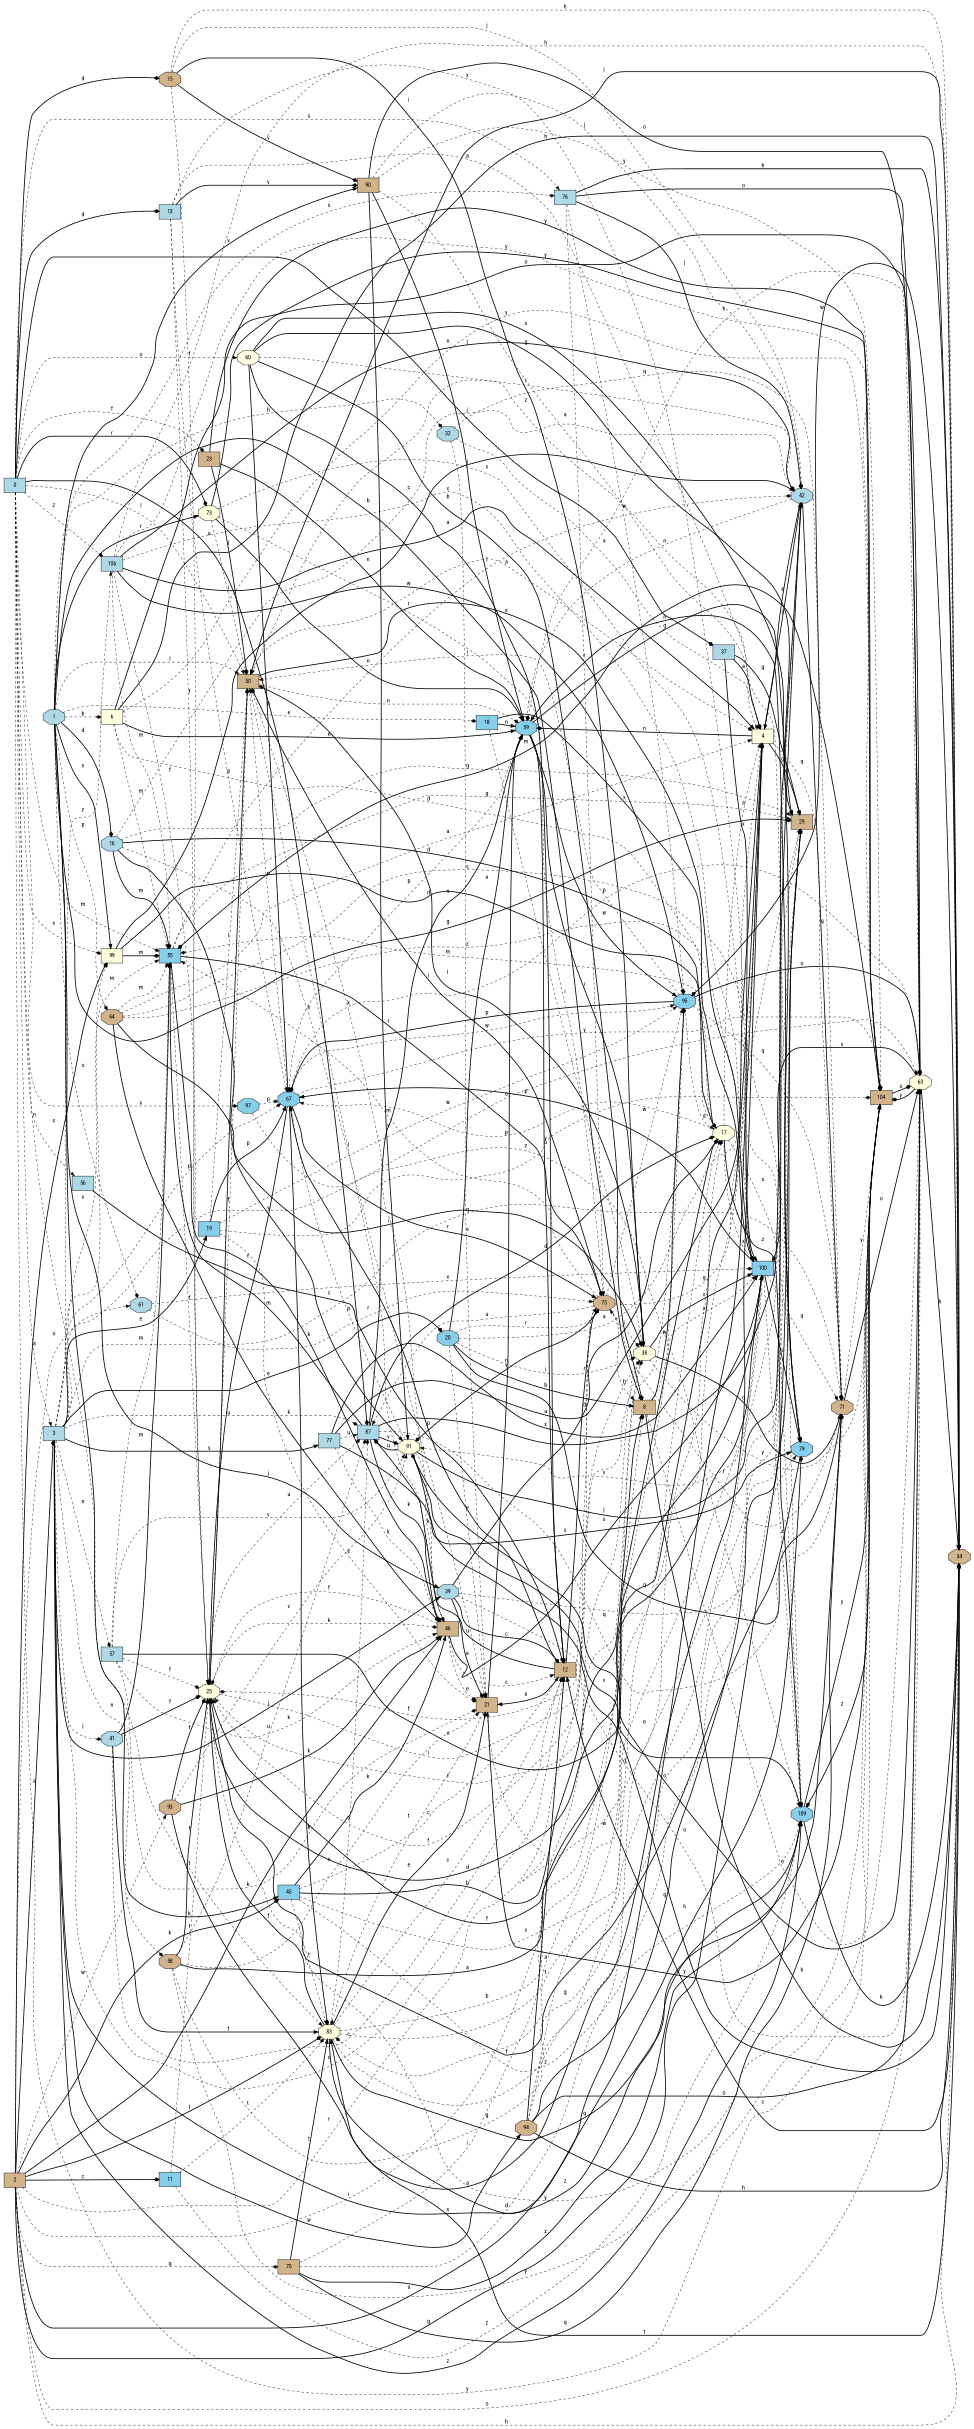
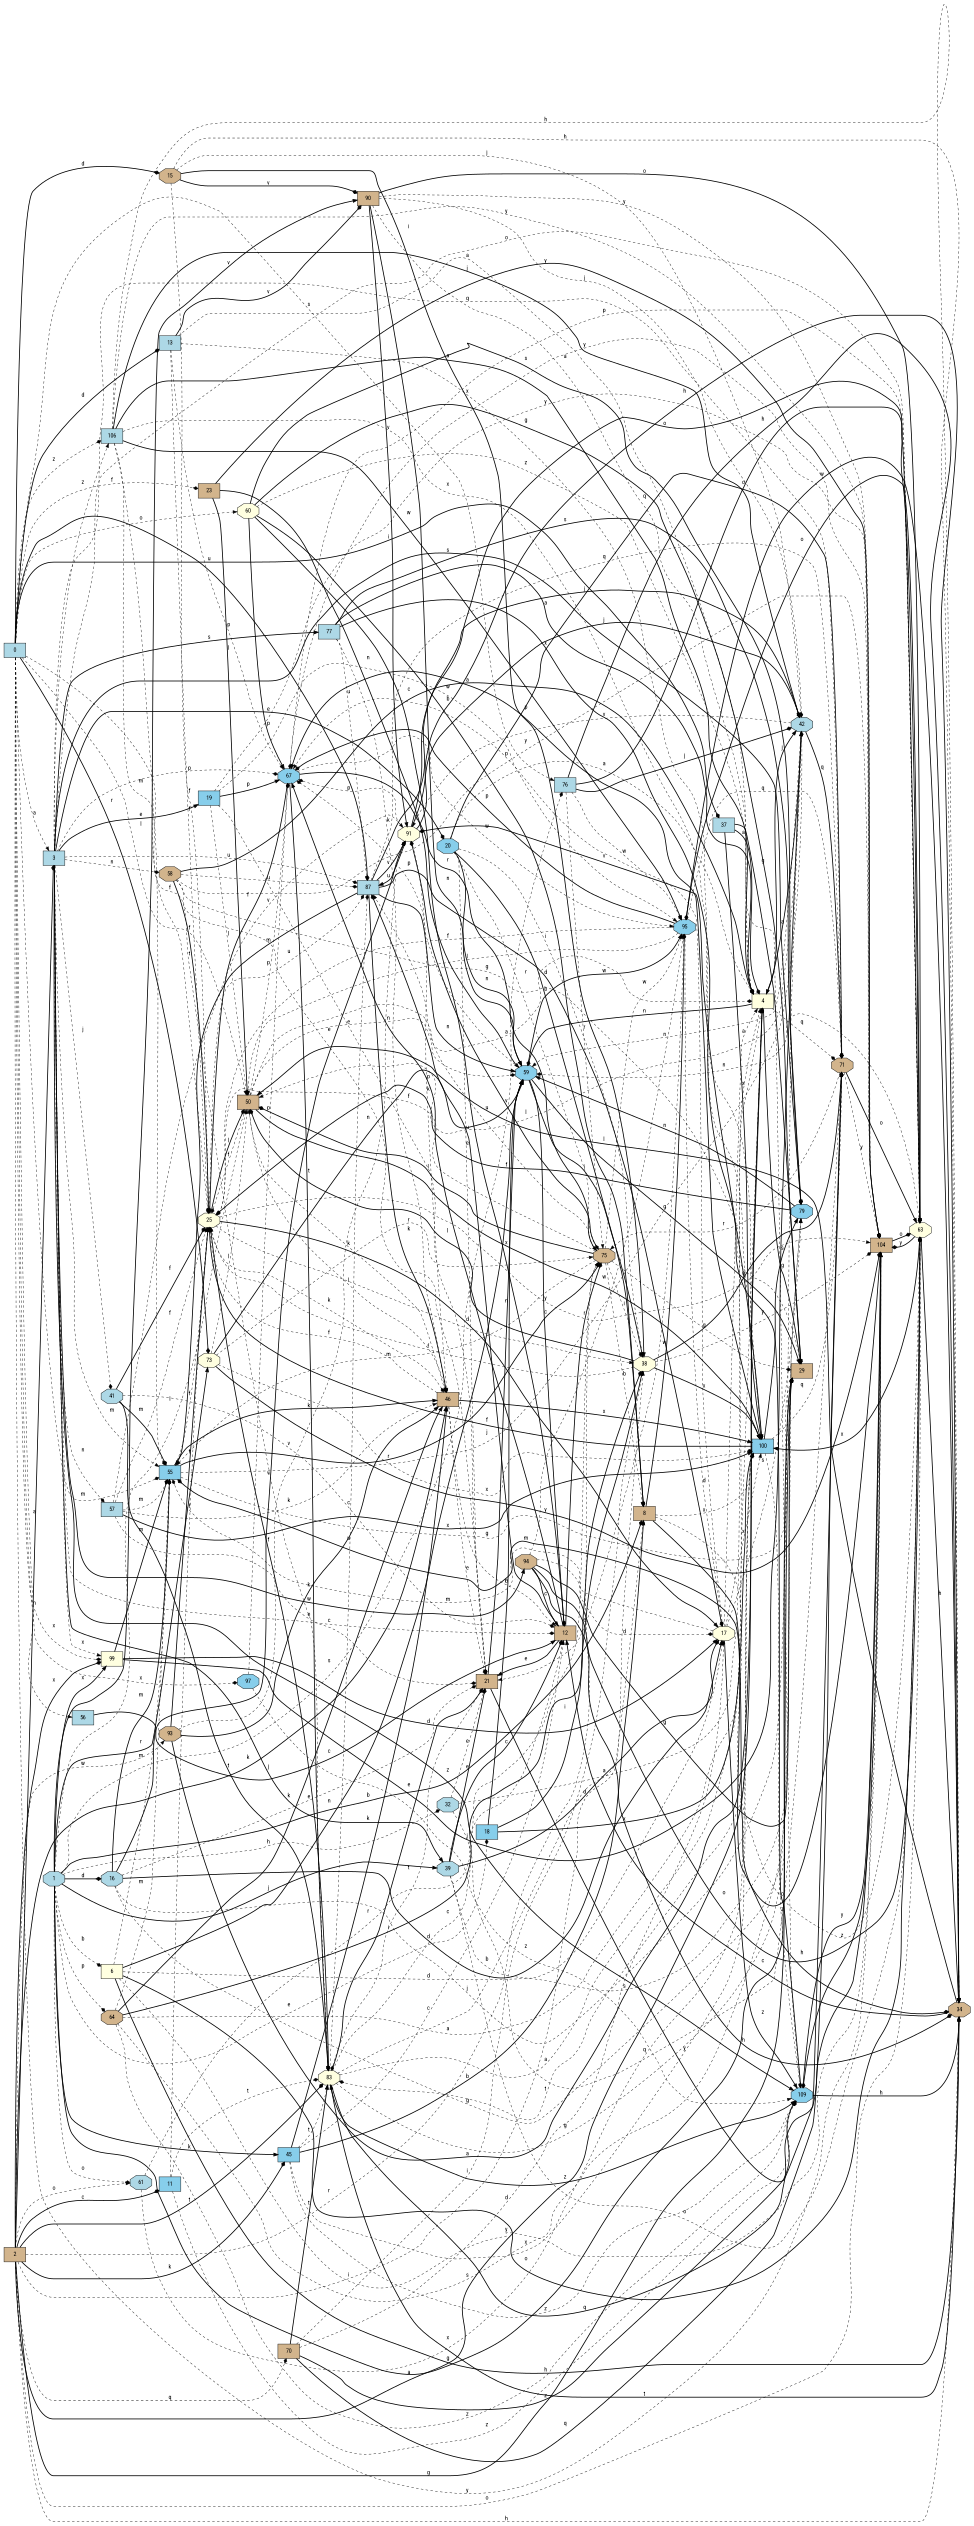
(561, 1020) -> (589, 1591)
(542, 1372) -> (594, 1065)
(746, 1483) -> (661, 1337)
